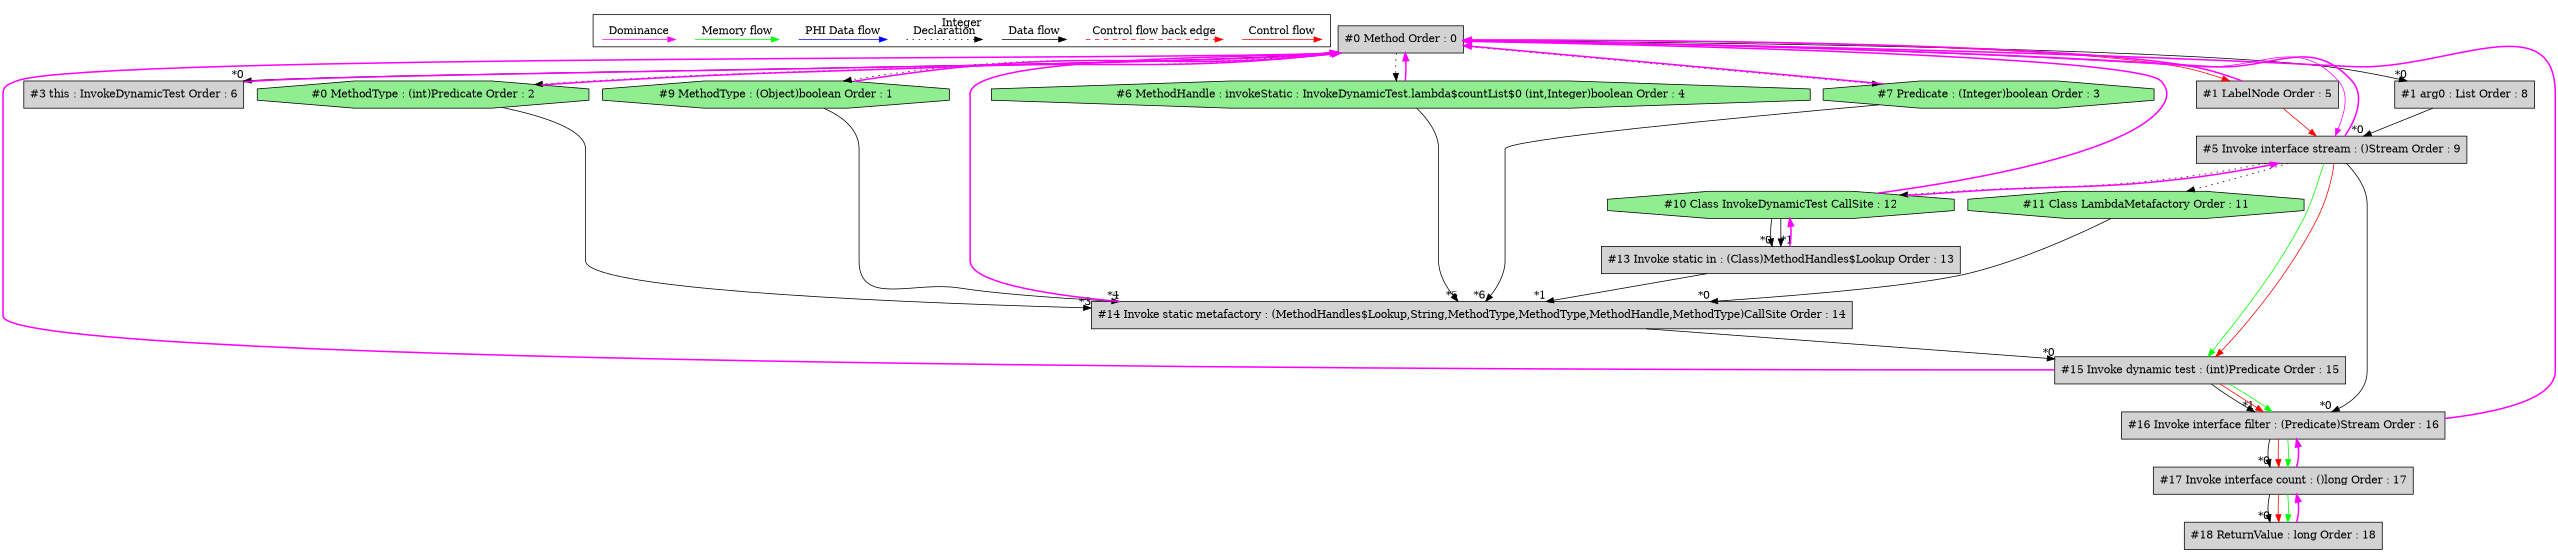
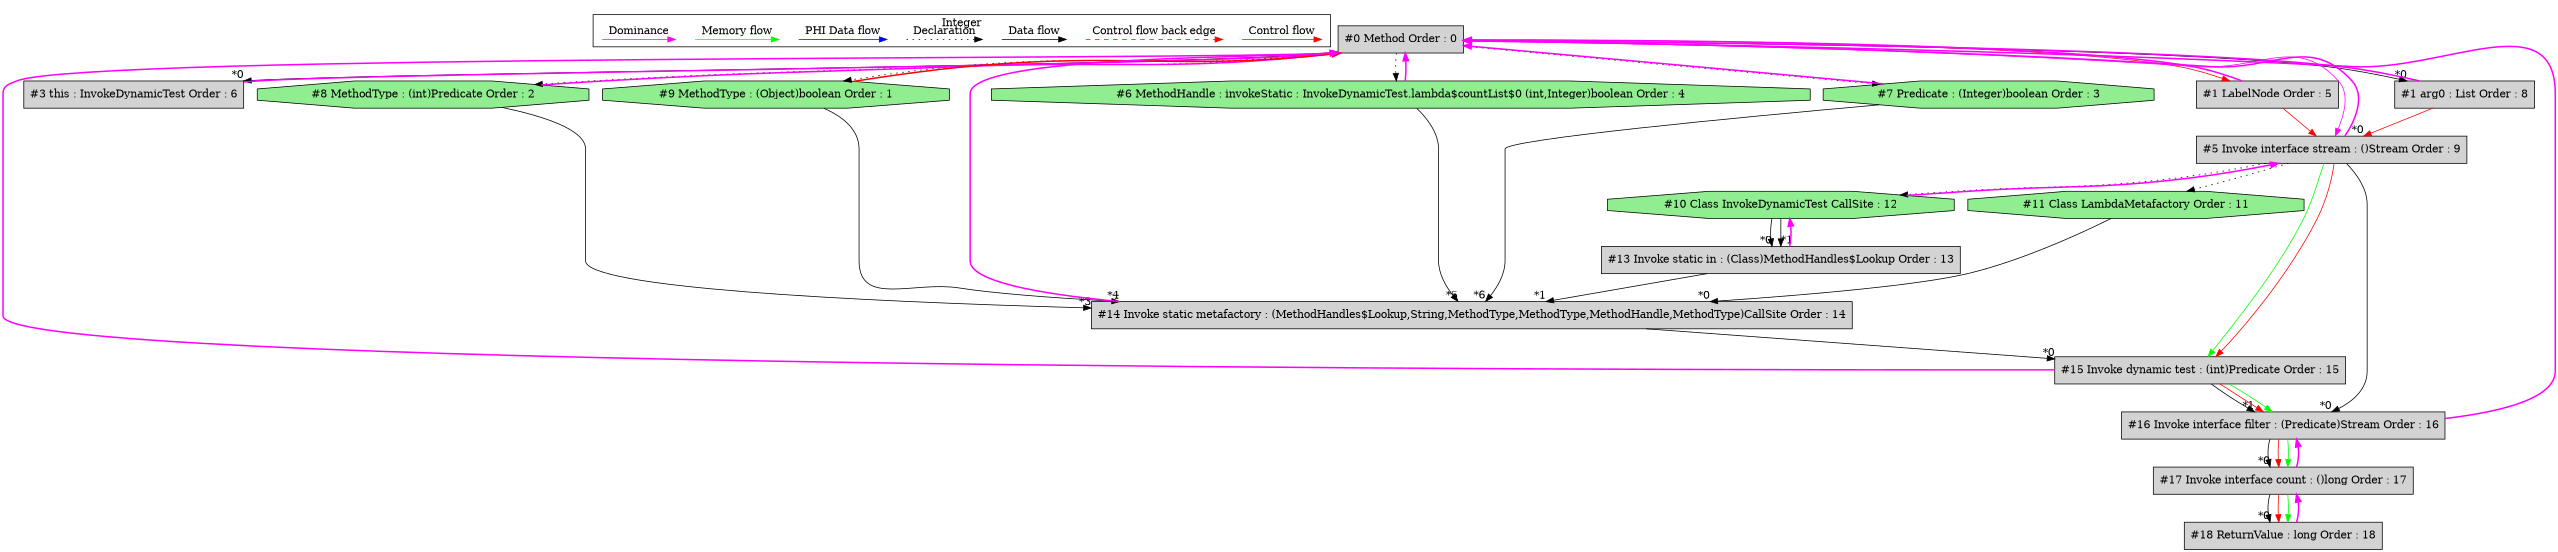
(1093, 61) -> (1093, 61)
(2033, 62) -> (1946, 48)
(423, 95) -> (423, 95)
(2402, 121) -> (2402, 121)
